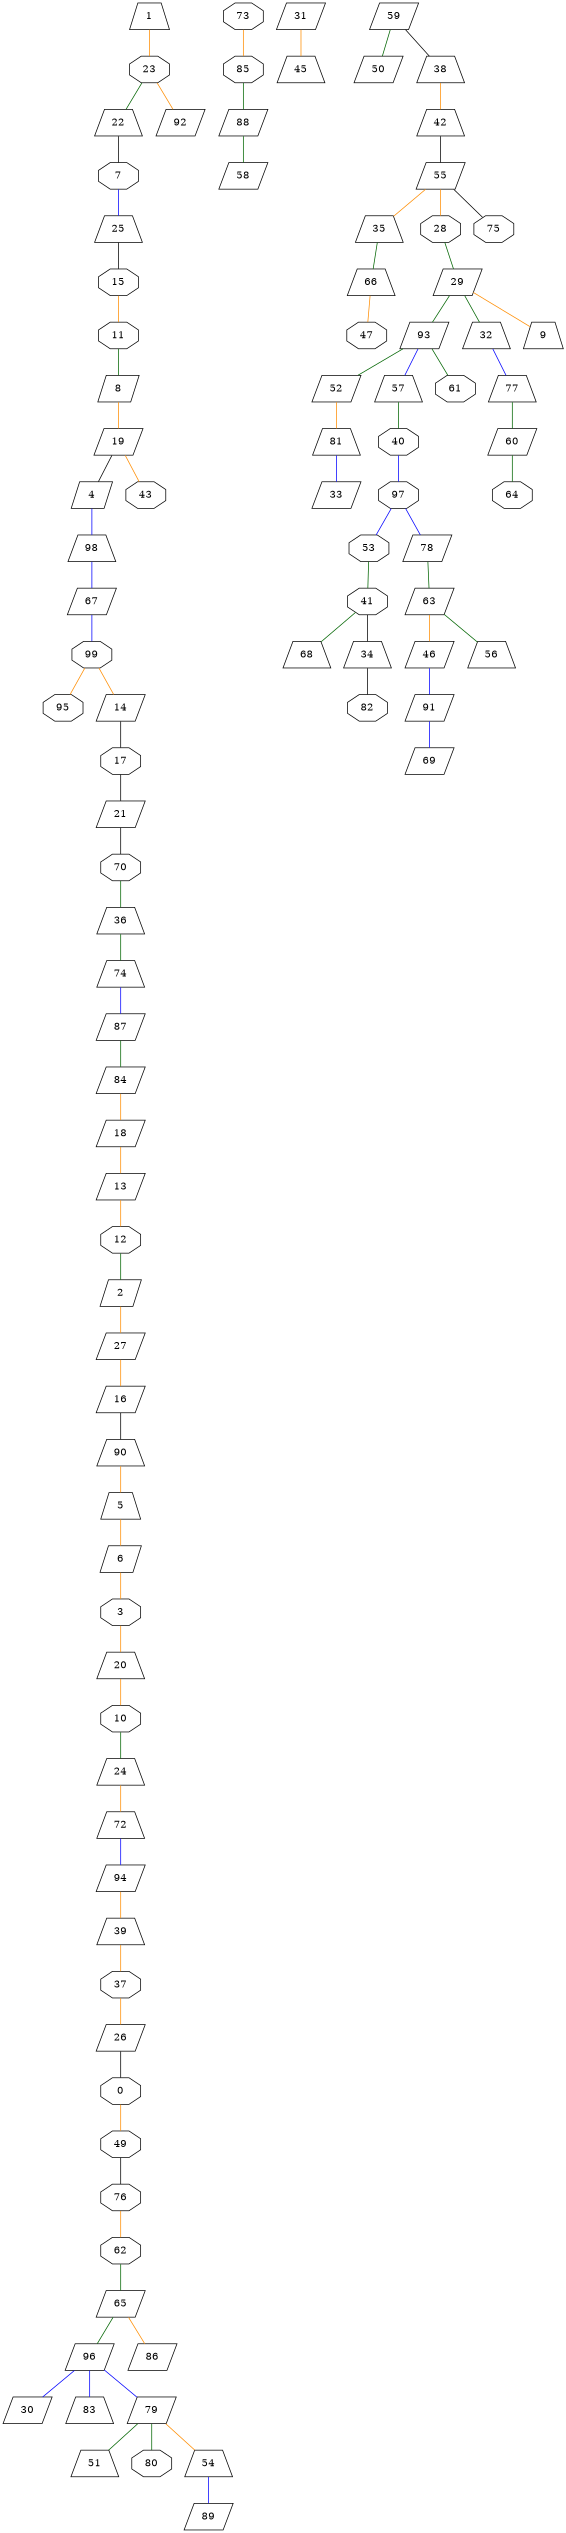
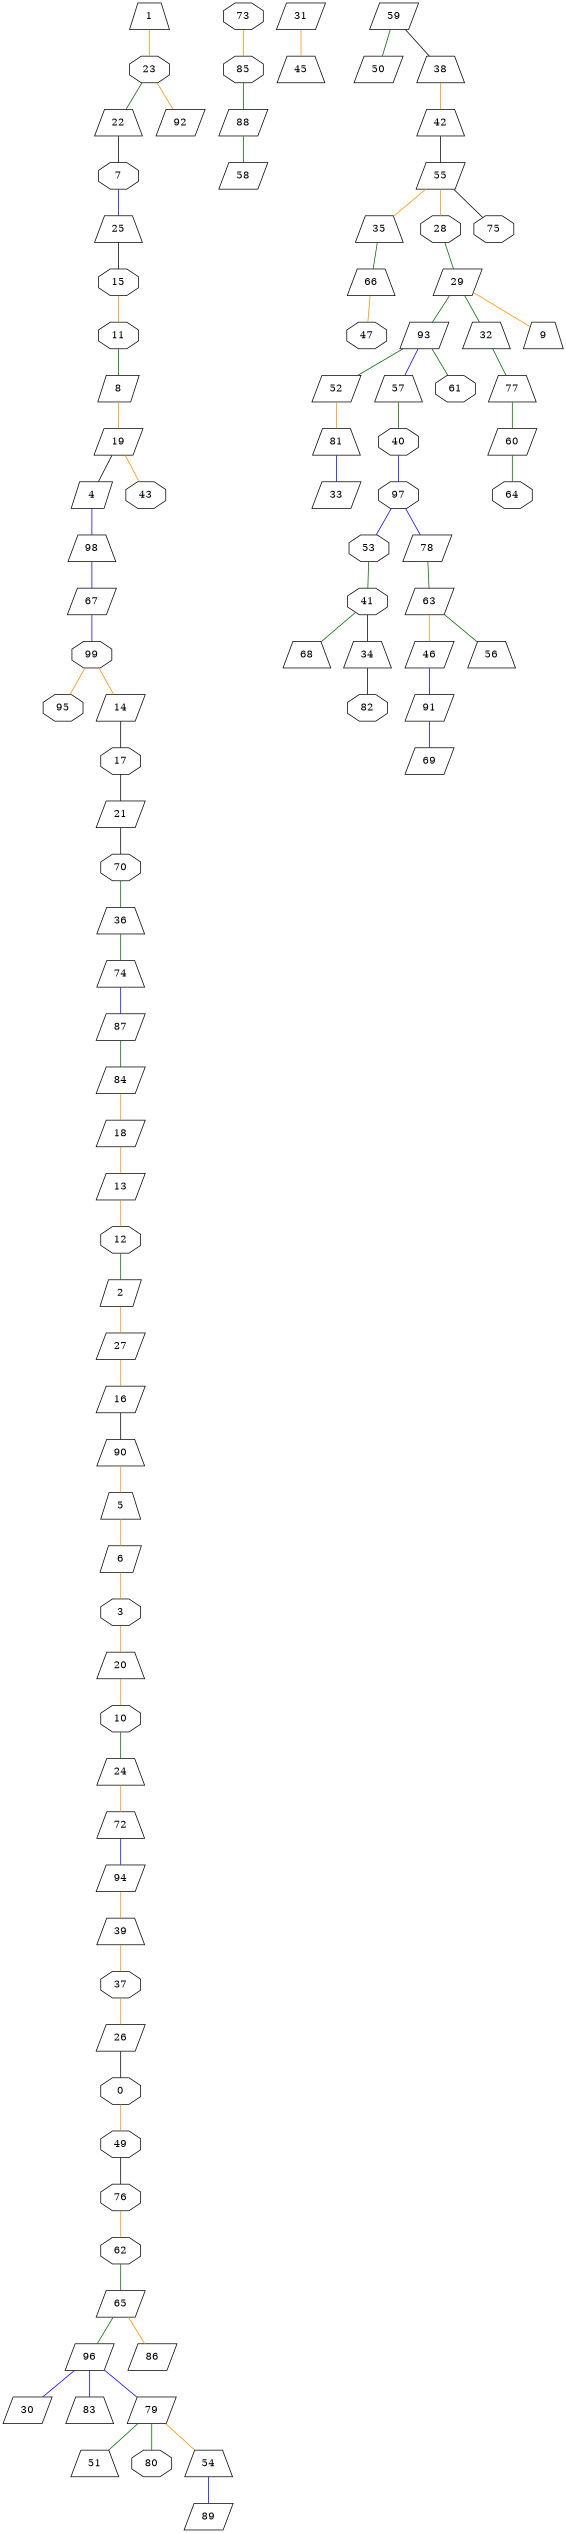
(499, 362) -> (499, 362)
